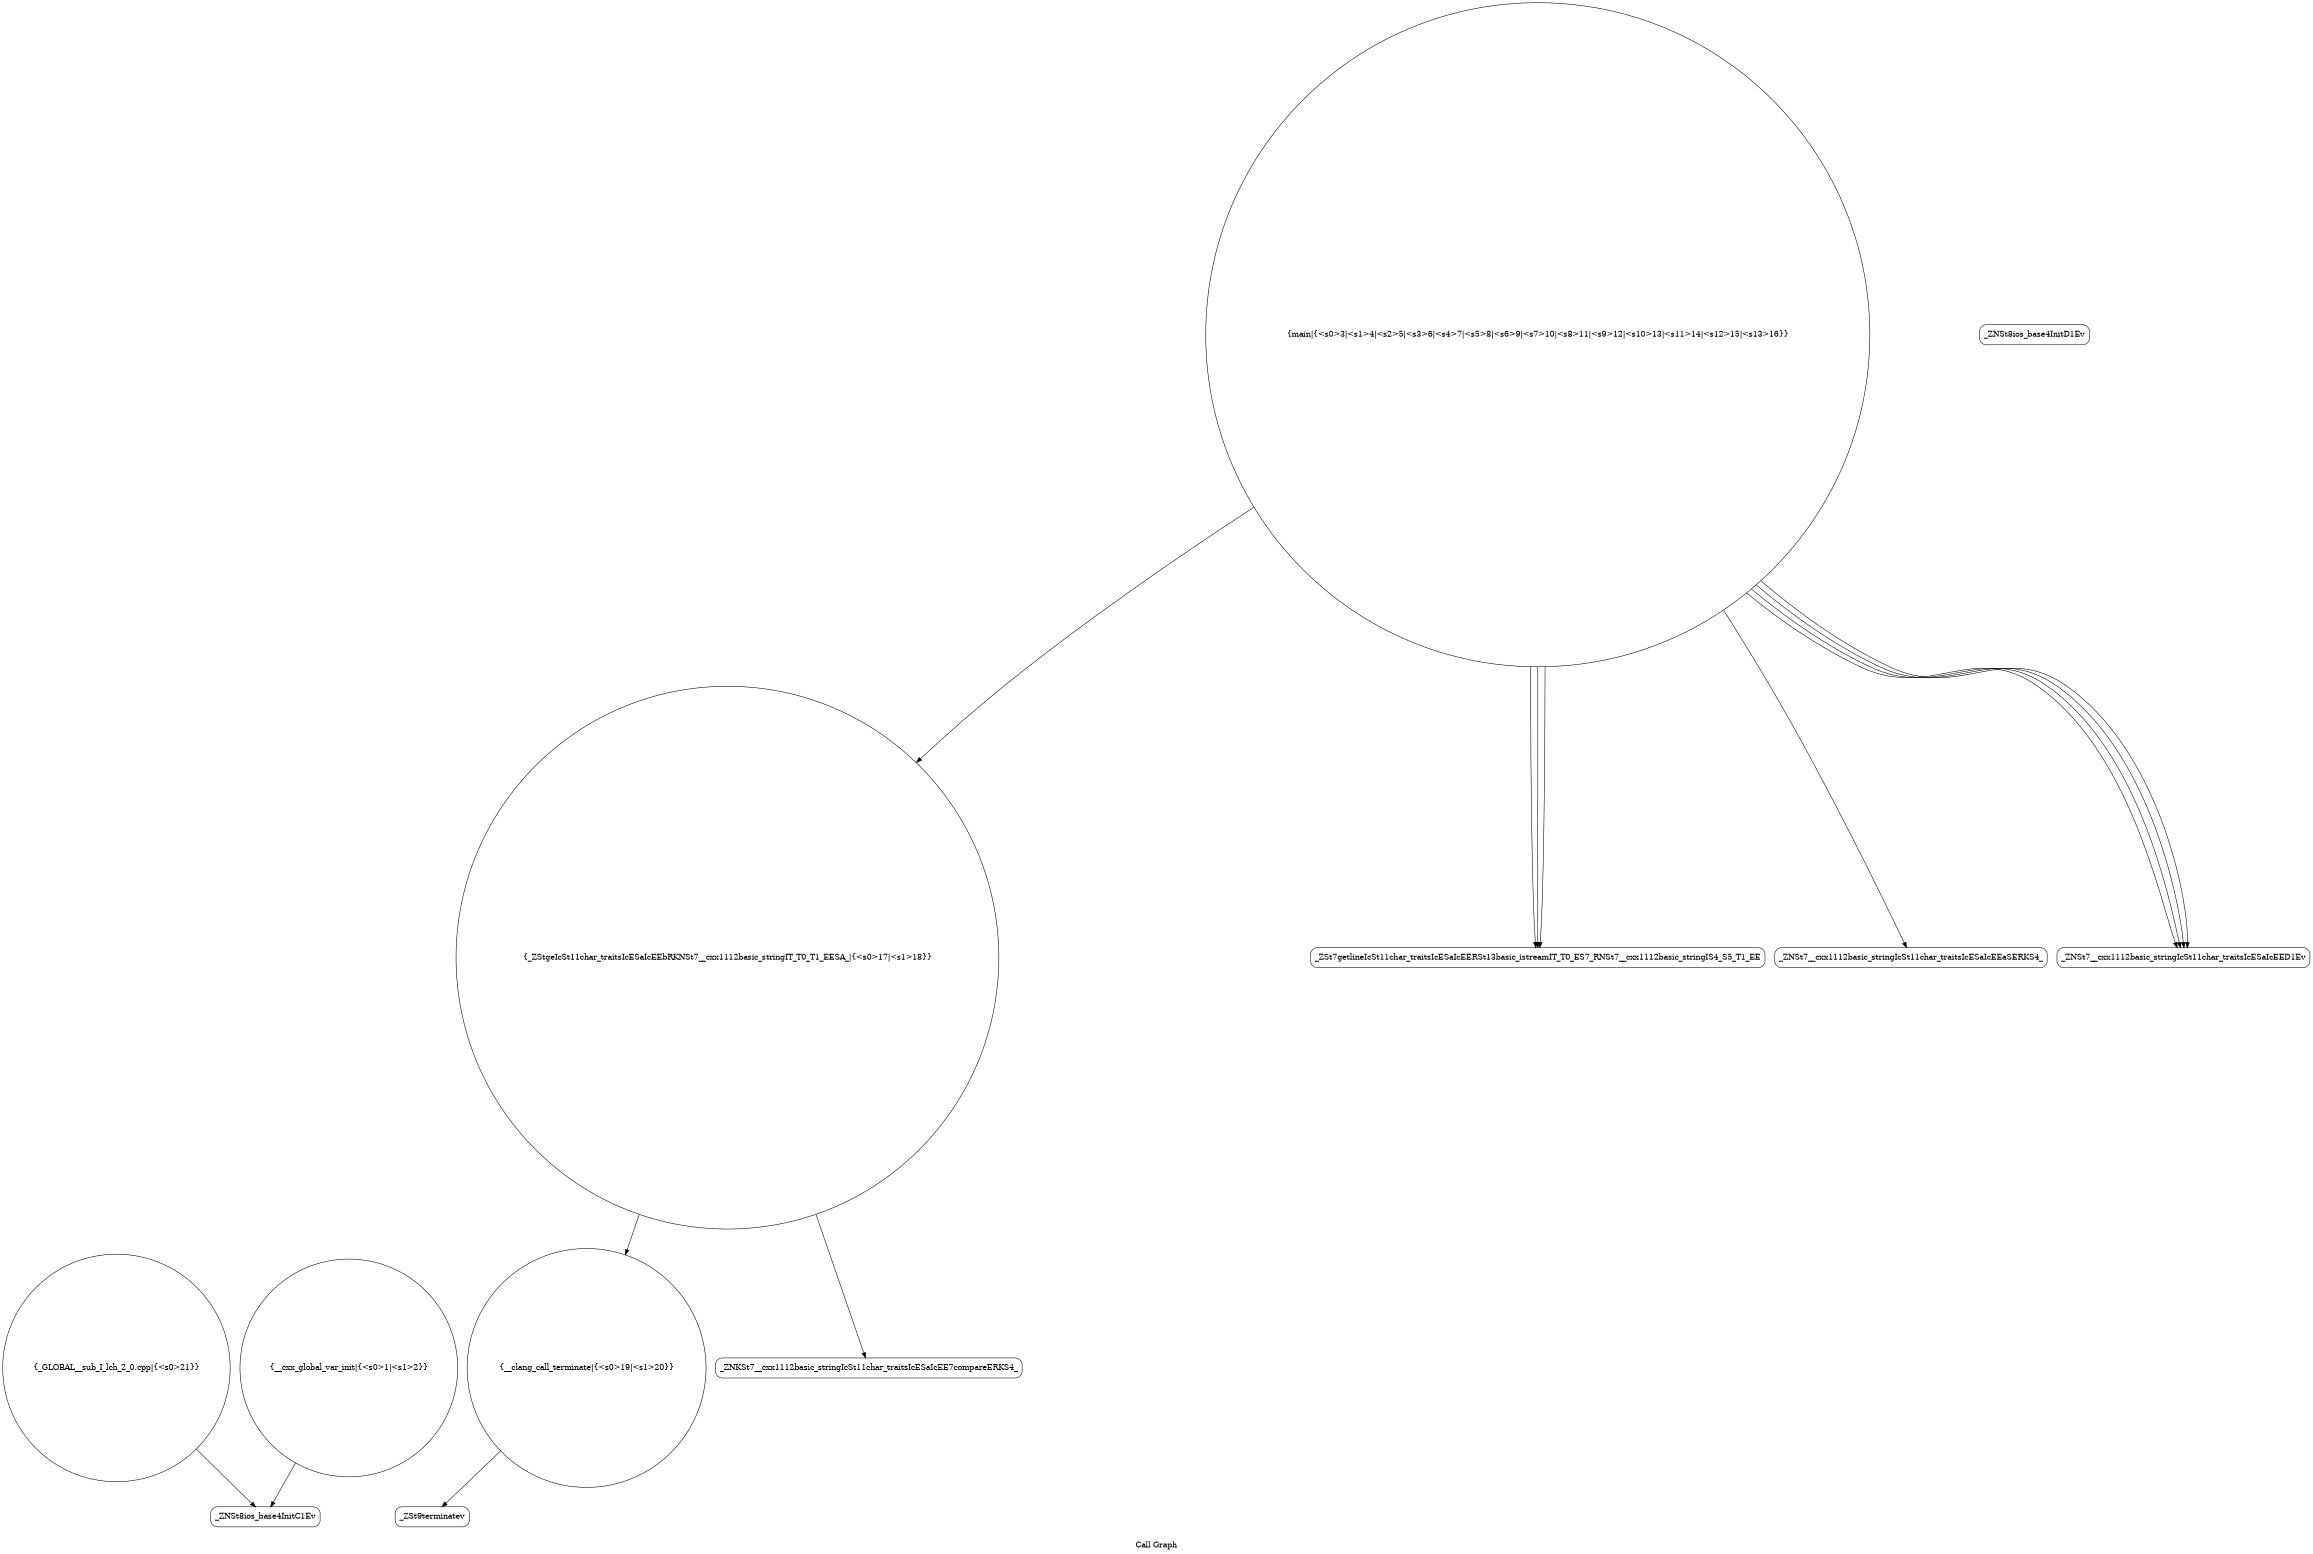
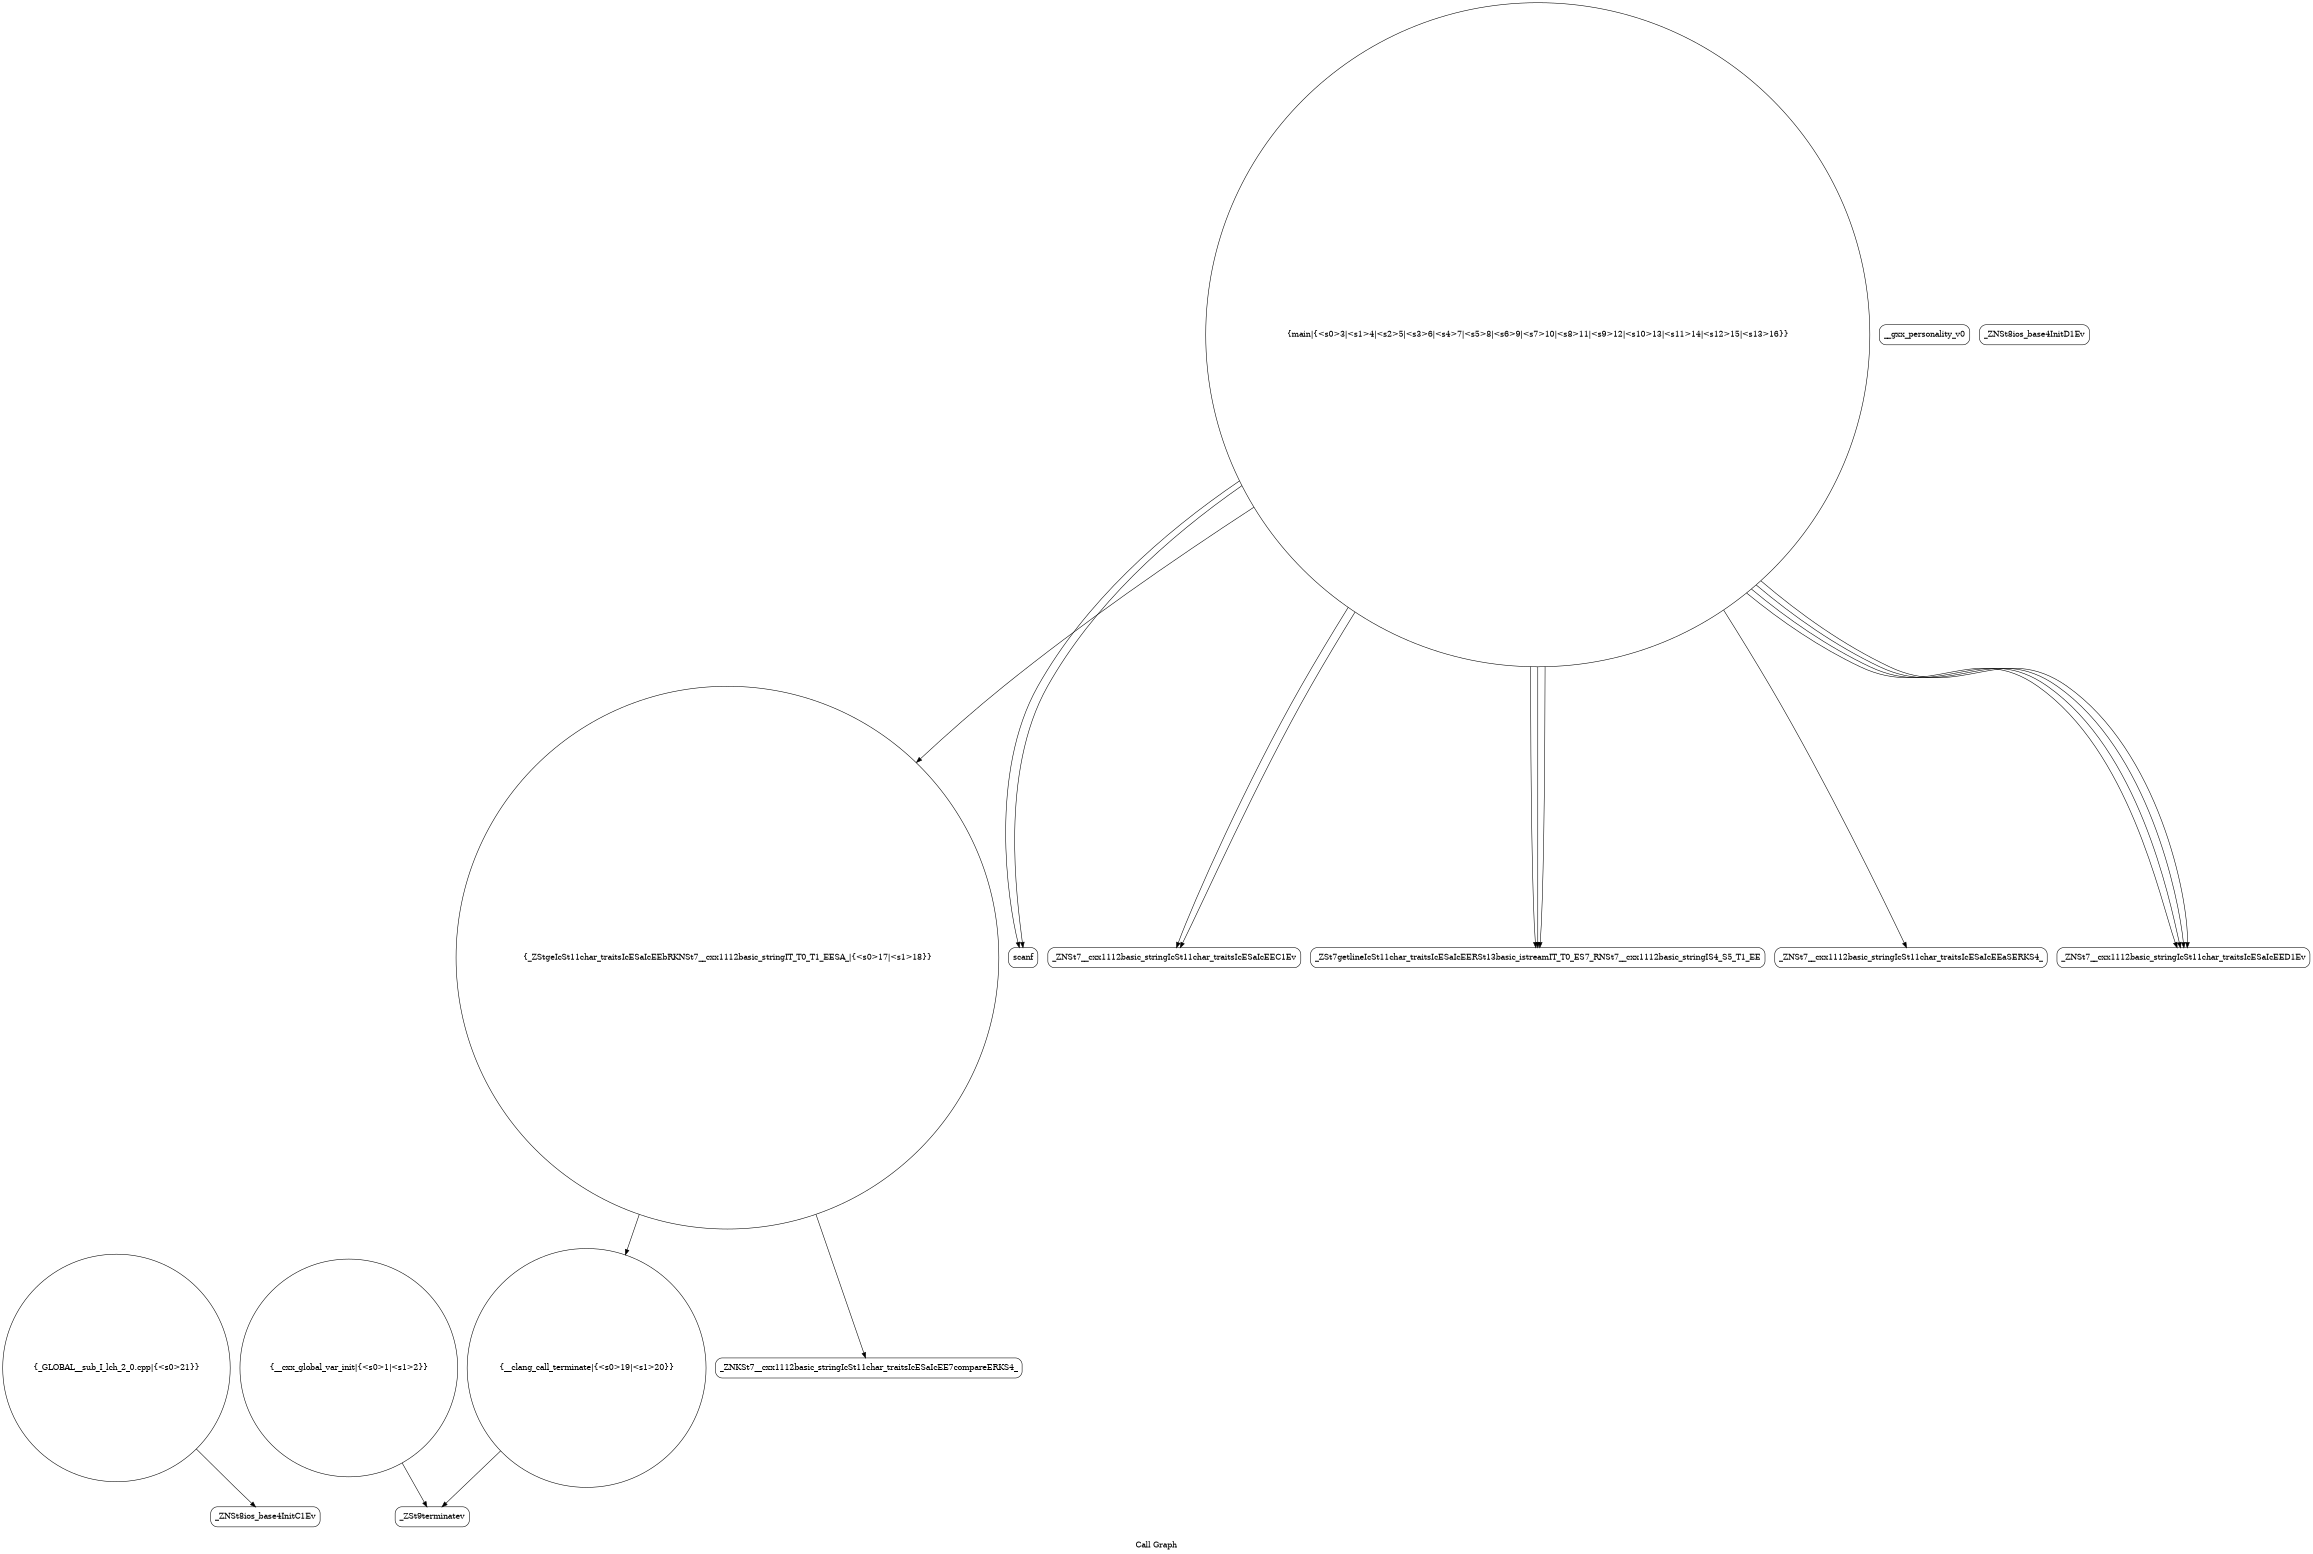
none -> (1925, 335)
none -> (1023, 958)
none -> (1174, 958)
(284, 1483) -> (413, 1483)
